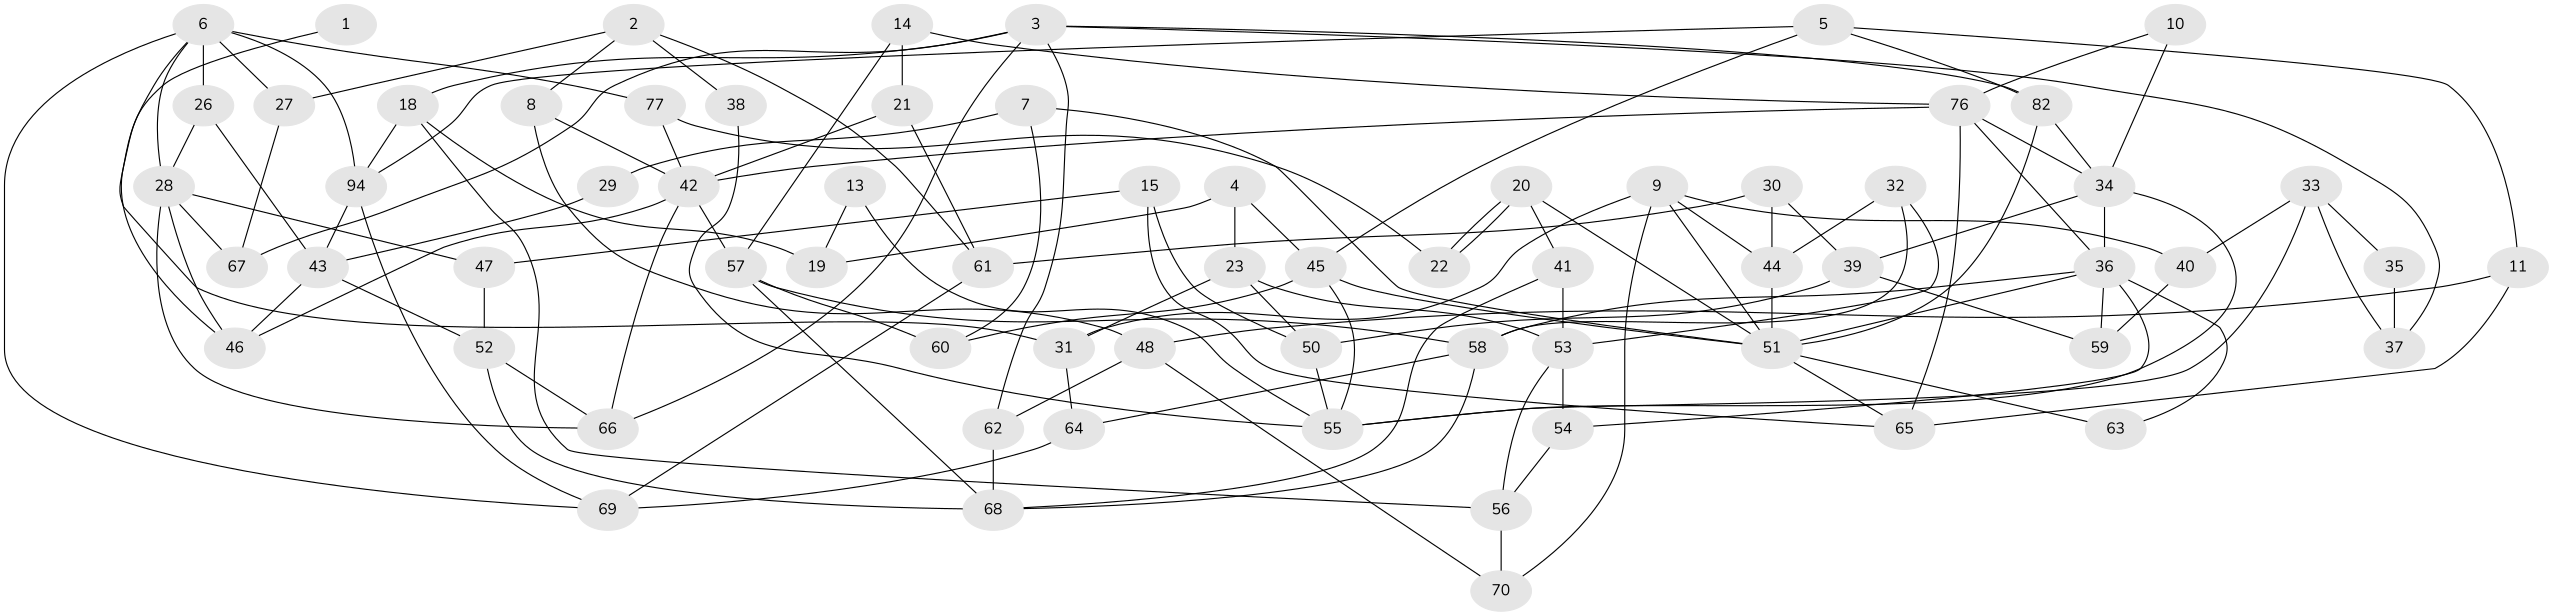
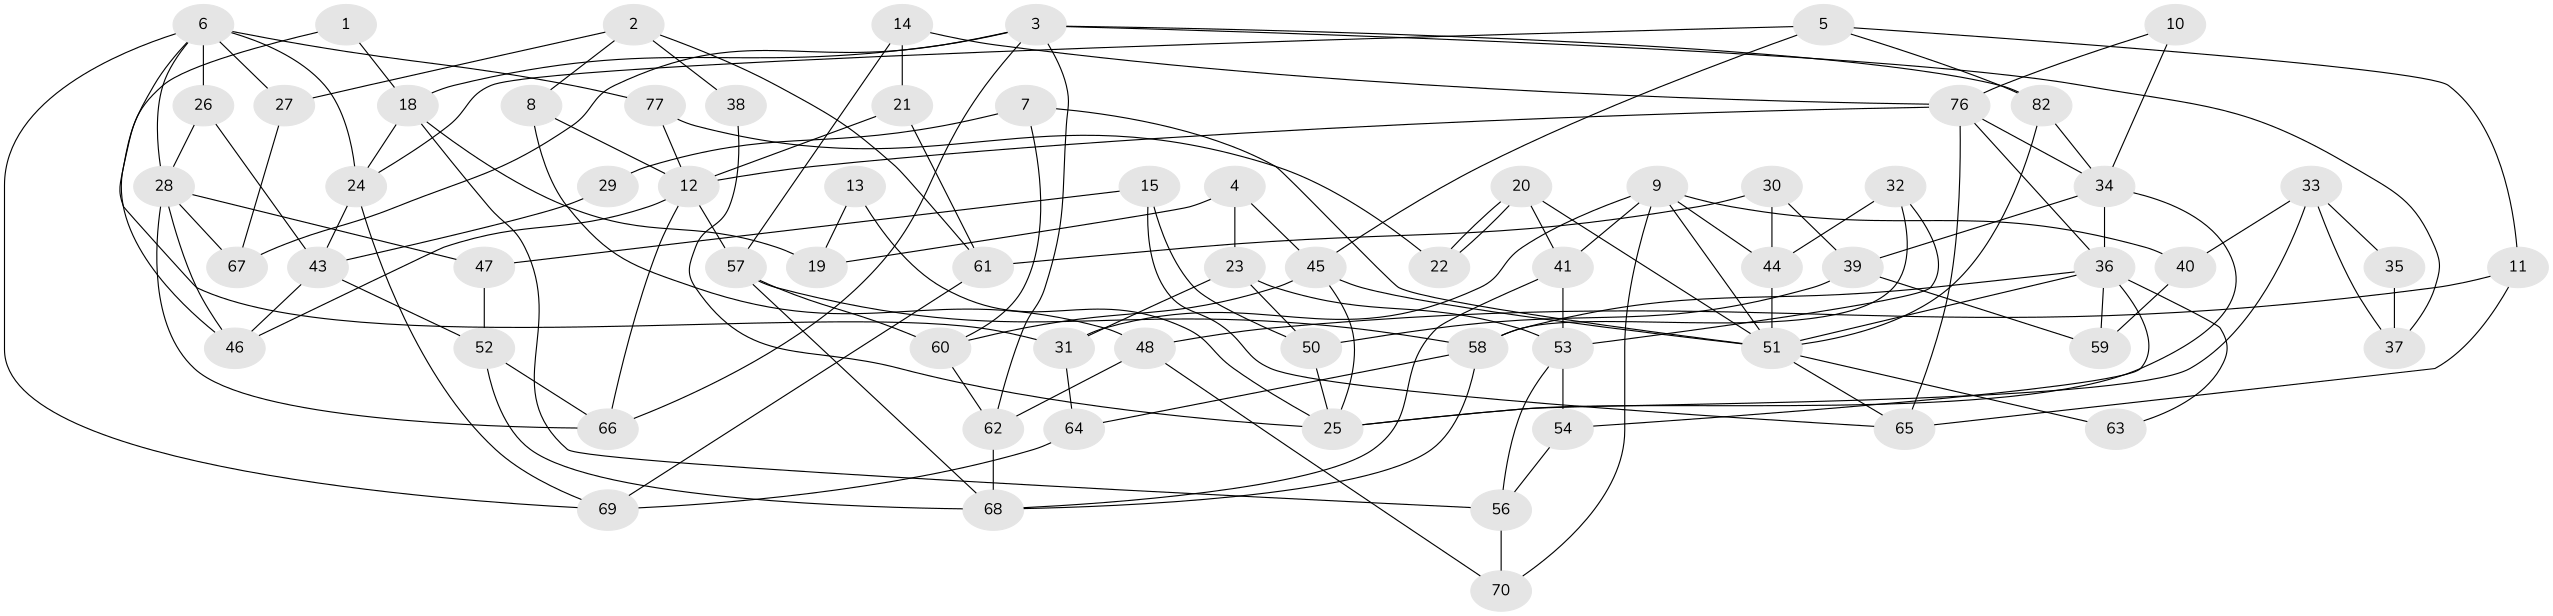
none -> (377, 65)
(356, 187) -> (356, 187)
(689, 187) -> (689, 187)
none -> (1610, 227)
none -> (969, 392)
(1333, 429) -> (1333, 429)
